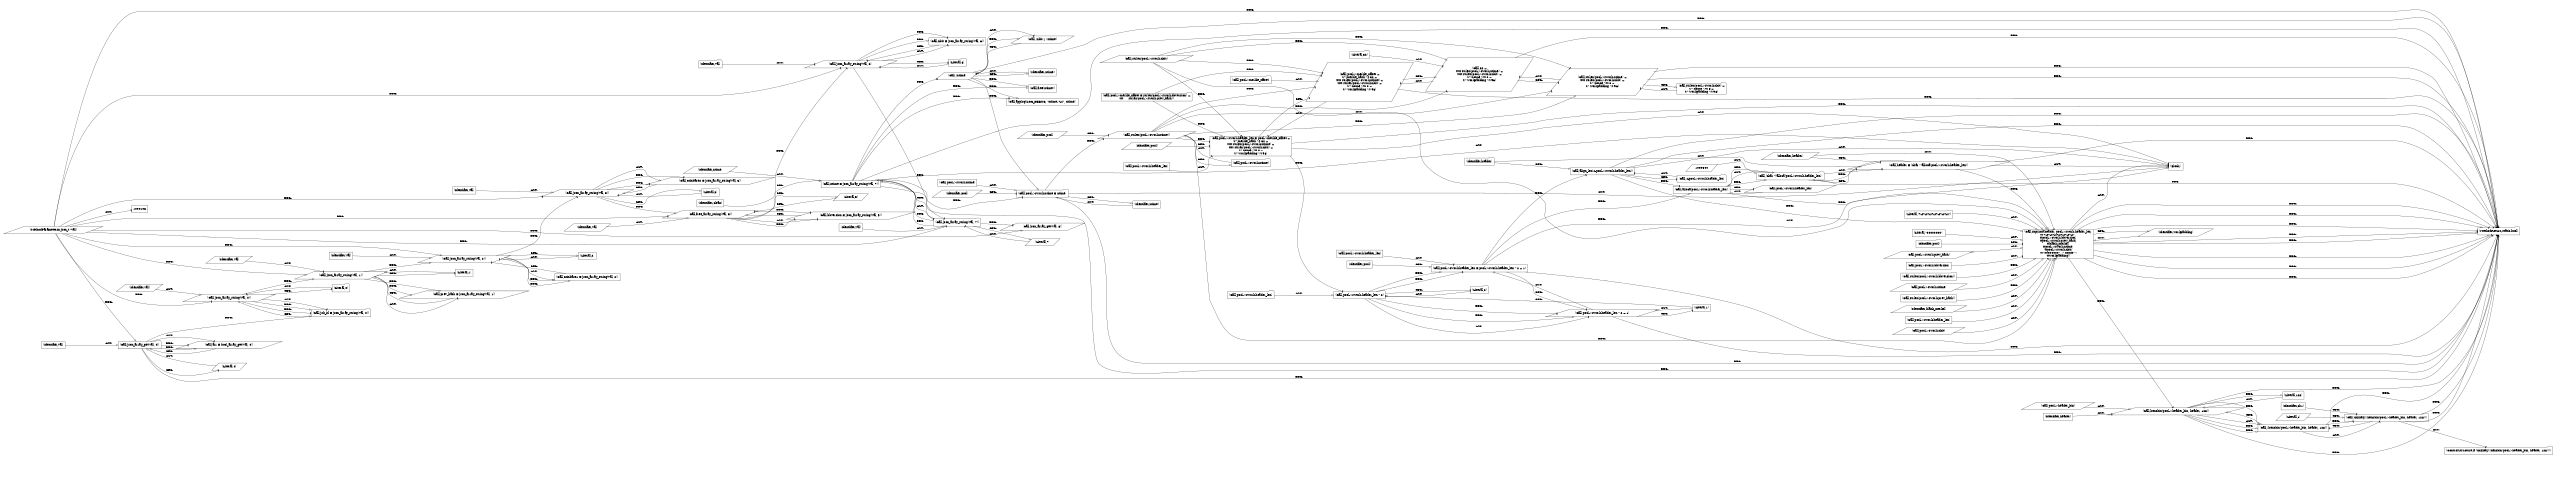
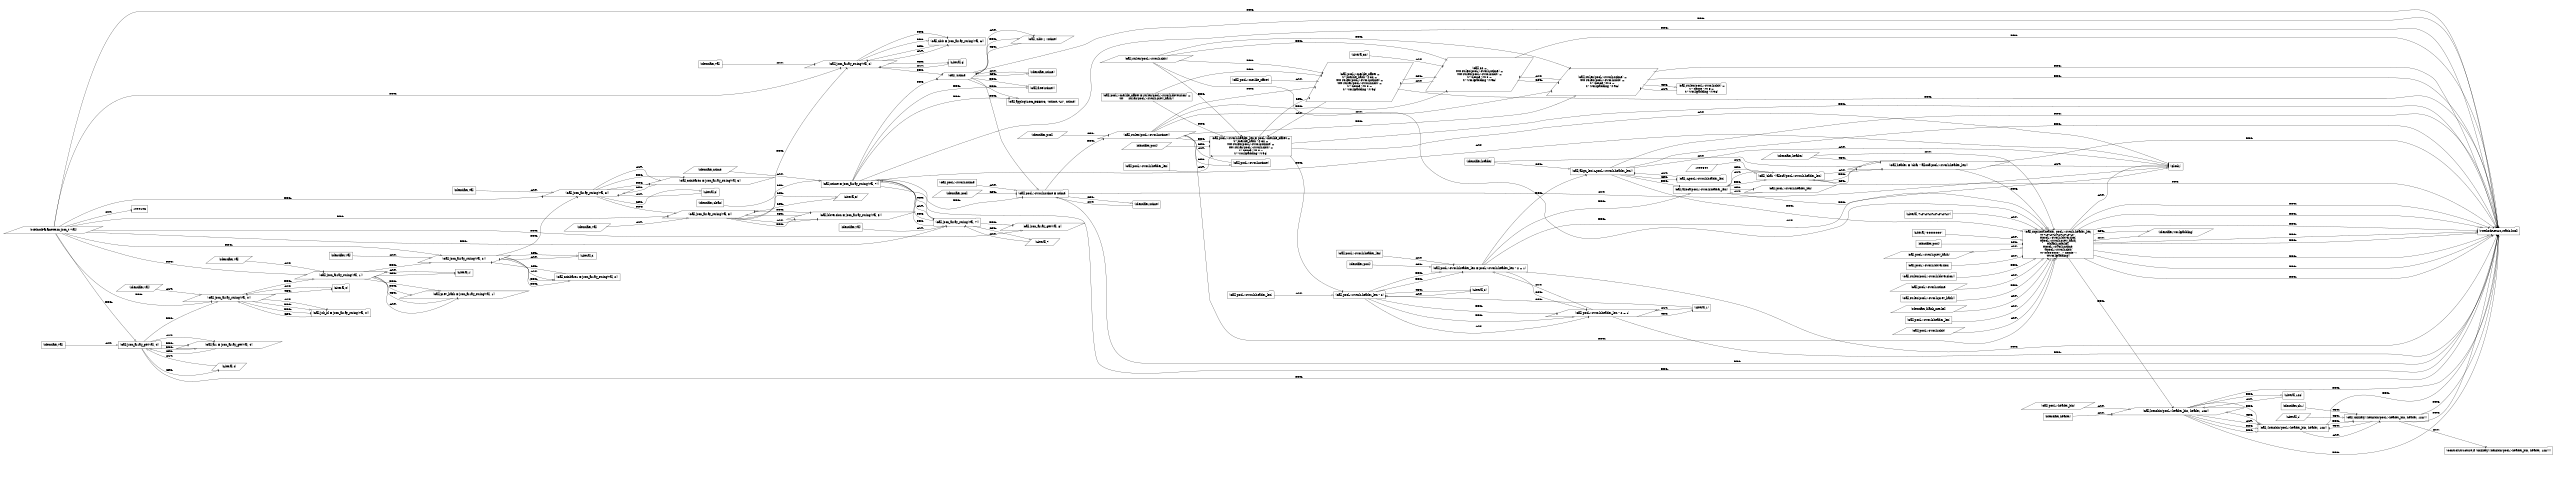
(900, 144) -> (910, 71)
(710, 214) -> (710, 214)
(227, 325) -> (178, 318)
(229, 345) -> (229, 345)
